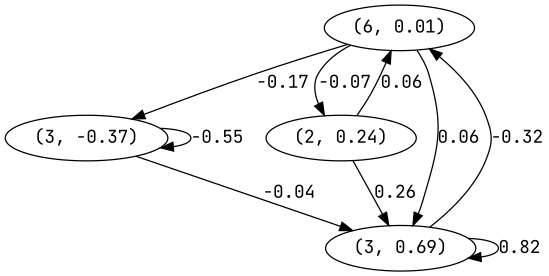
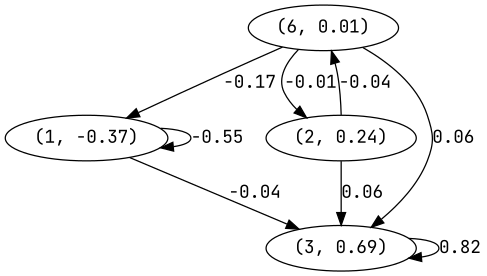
(345, 83) -> (311, 83)
(402, 83) -> (365, 83)
(87, 138) -> (87, 138)
(491, 144) -> none
(396, 193) -> (363, 193)
